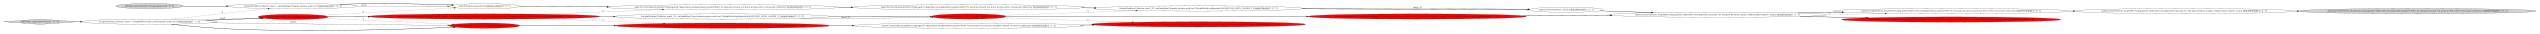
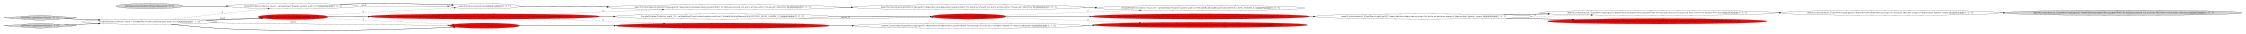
(1566, 10) -> none
none -> (40, 26)
